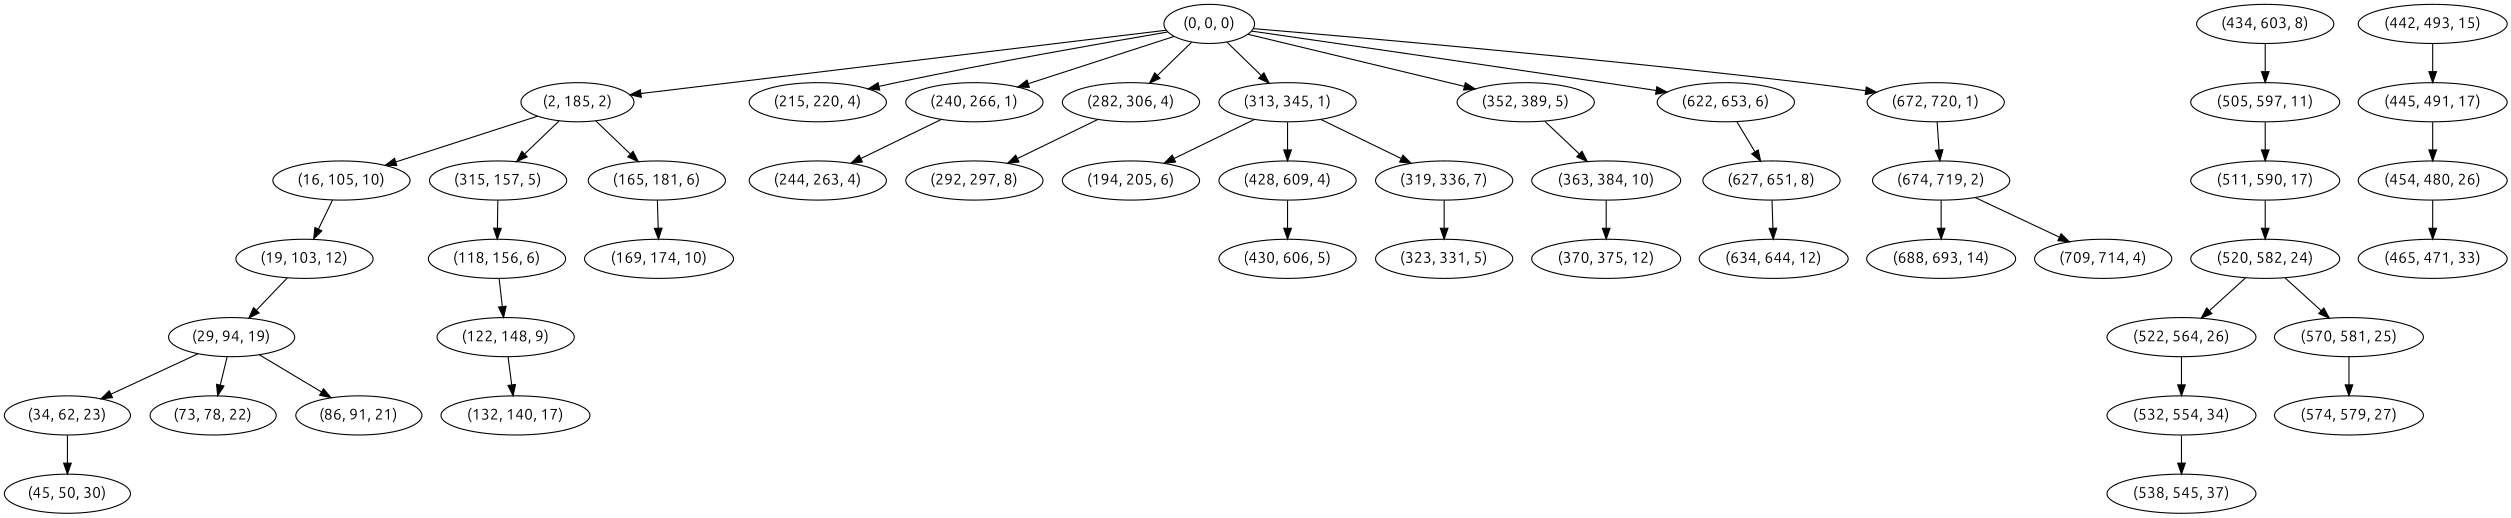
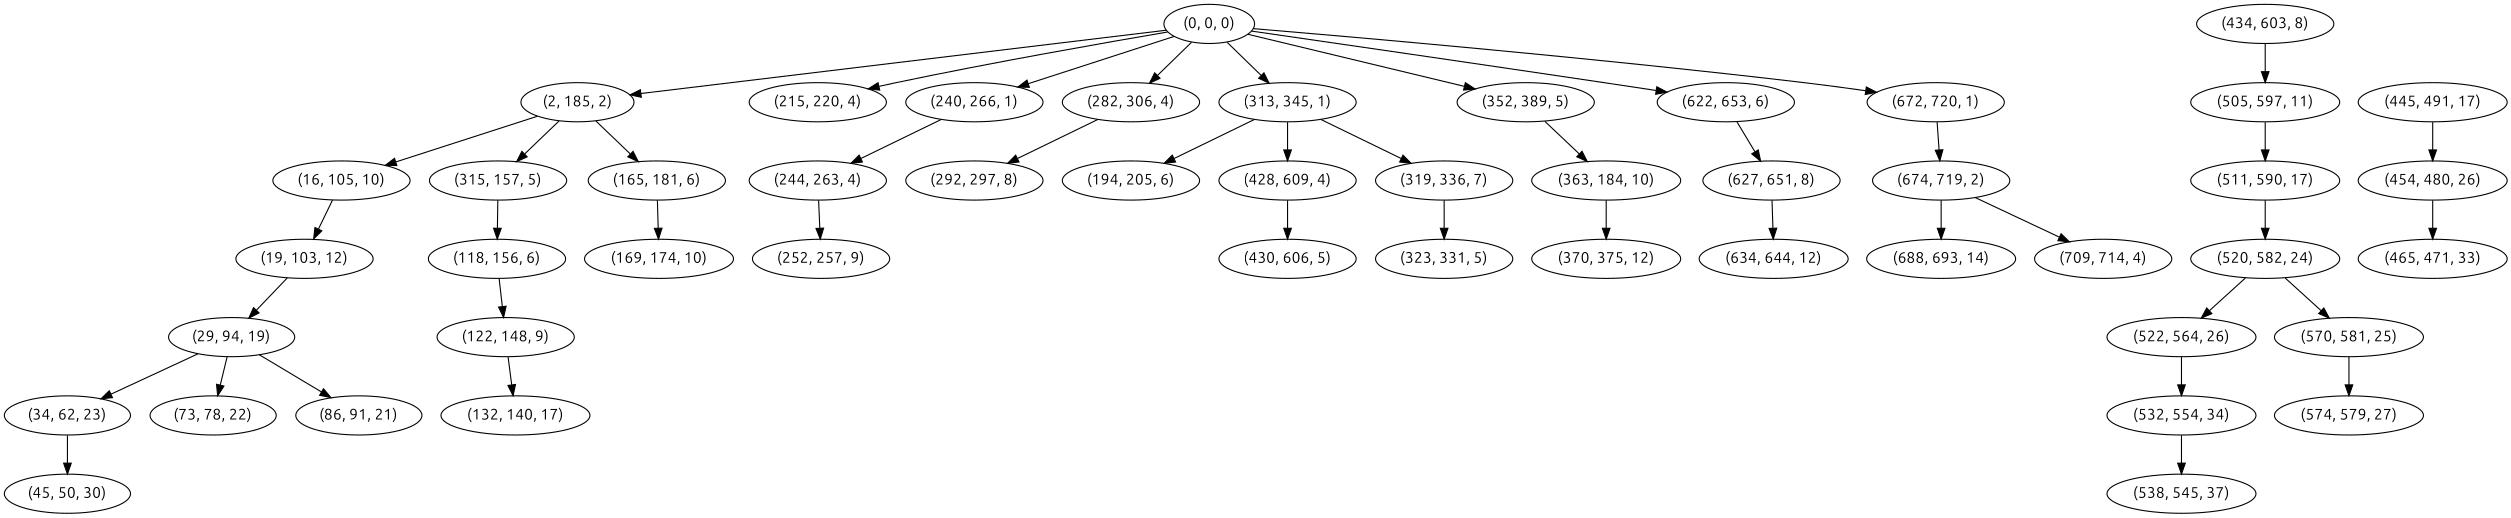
(2433, 24) -> none
(1606, 181) -> (1606, 181)
none -> (821, 259)
